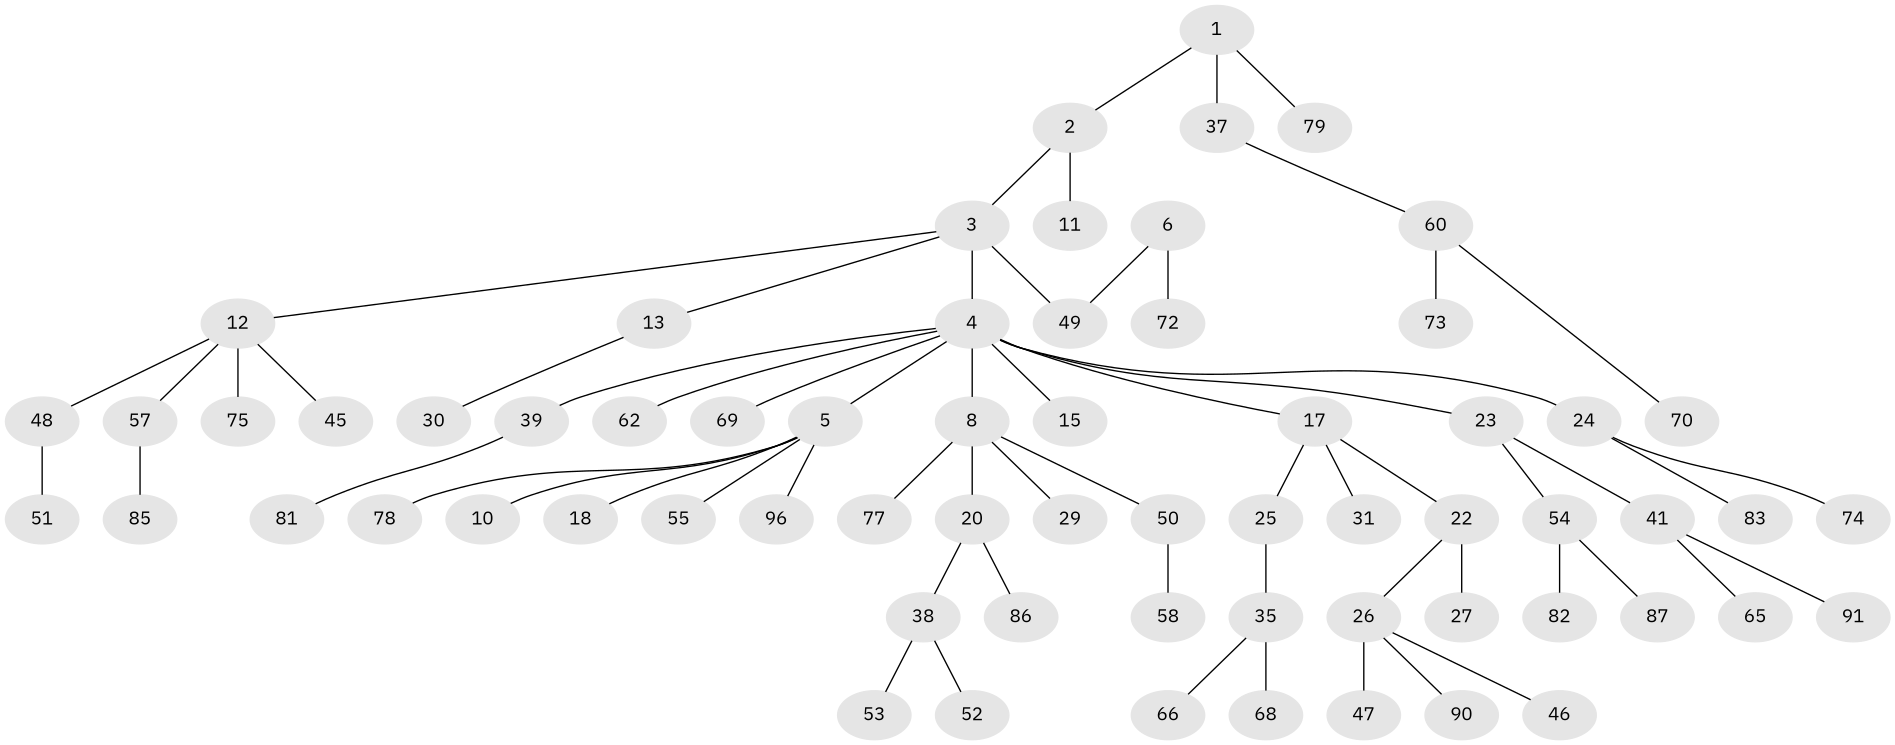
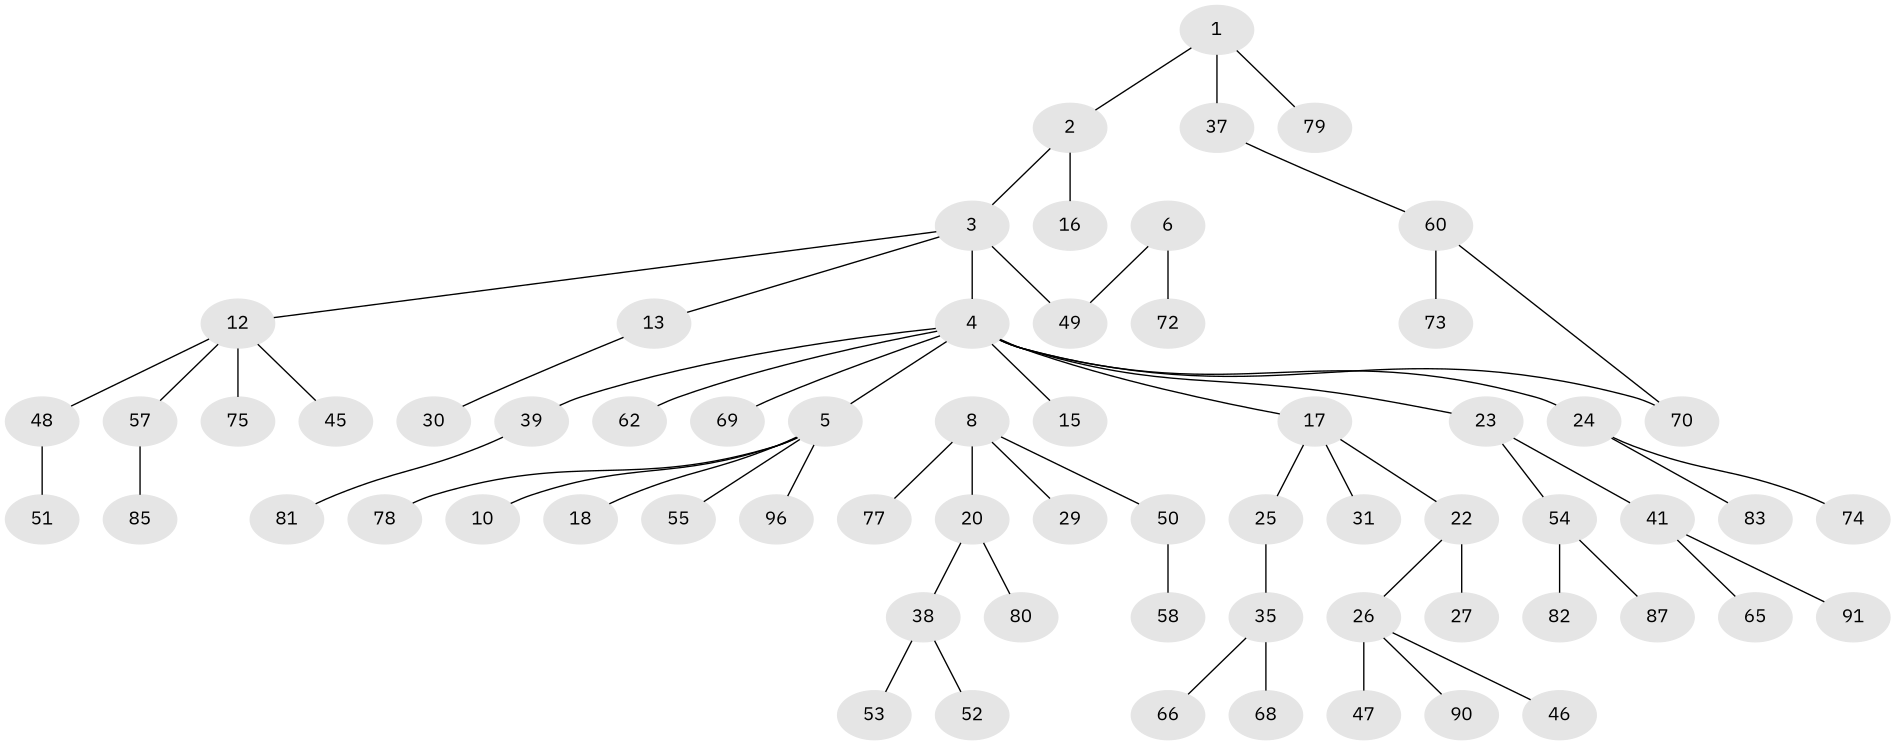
(1070, 226) -> (1070, 226)
(972, 373) -> (1443, 370)
(1021, 617) -> (1021, 617)
